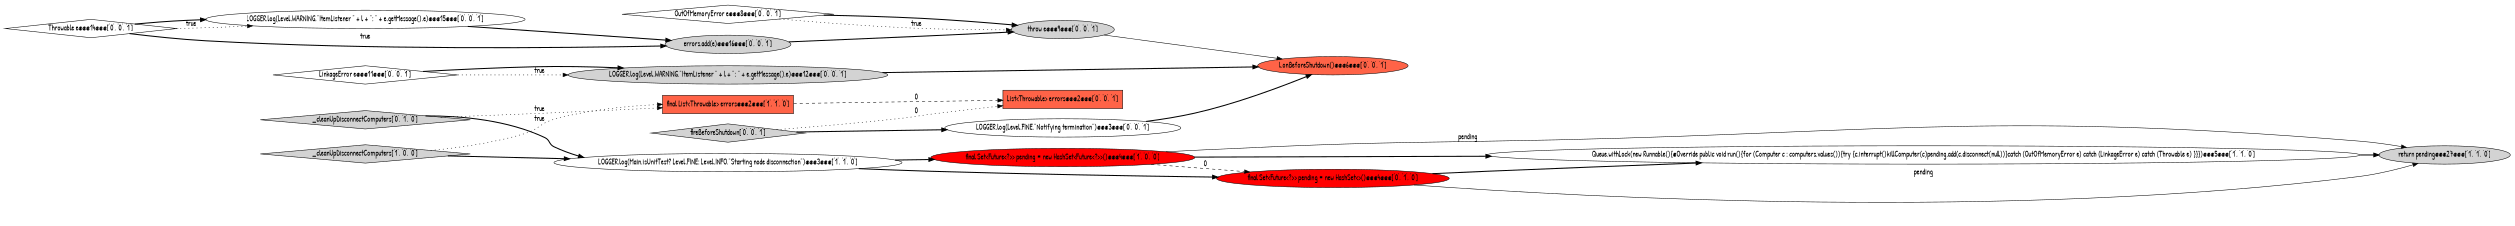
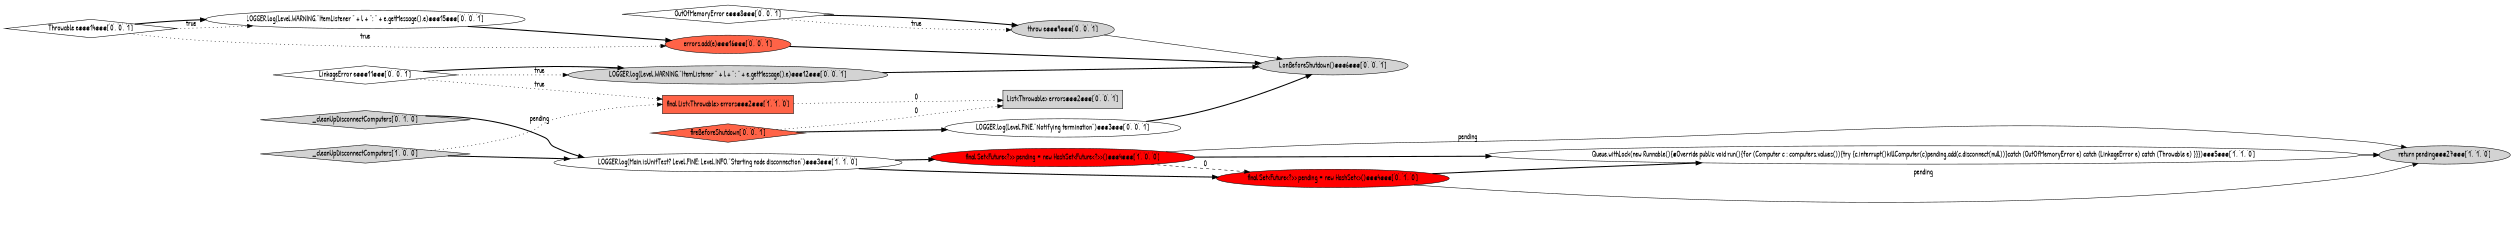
(898, 37) -> (1022, 55)
(728, 44) -> (728, 44)
(395, 47) -> (395, 47)
(1333, 66) -> (1333, 66)
(1063, 99) -> (1063, 99)
(896, 102) -> (896, 102)
(549, 113) -> (537, 89)
(540, 119) -> (540, 119)
(728, 133) -> (728, 133)
